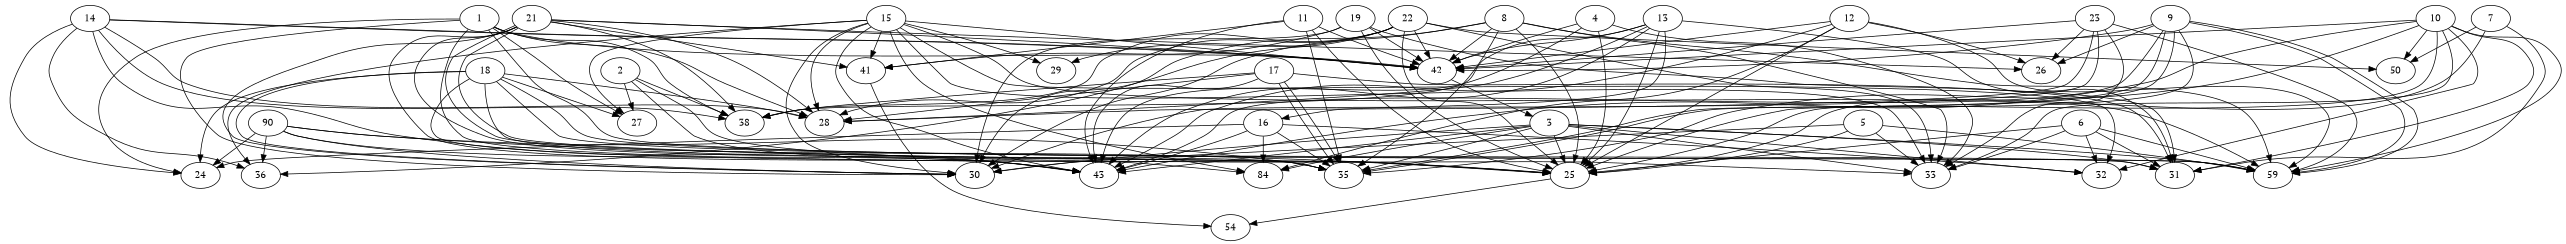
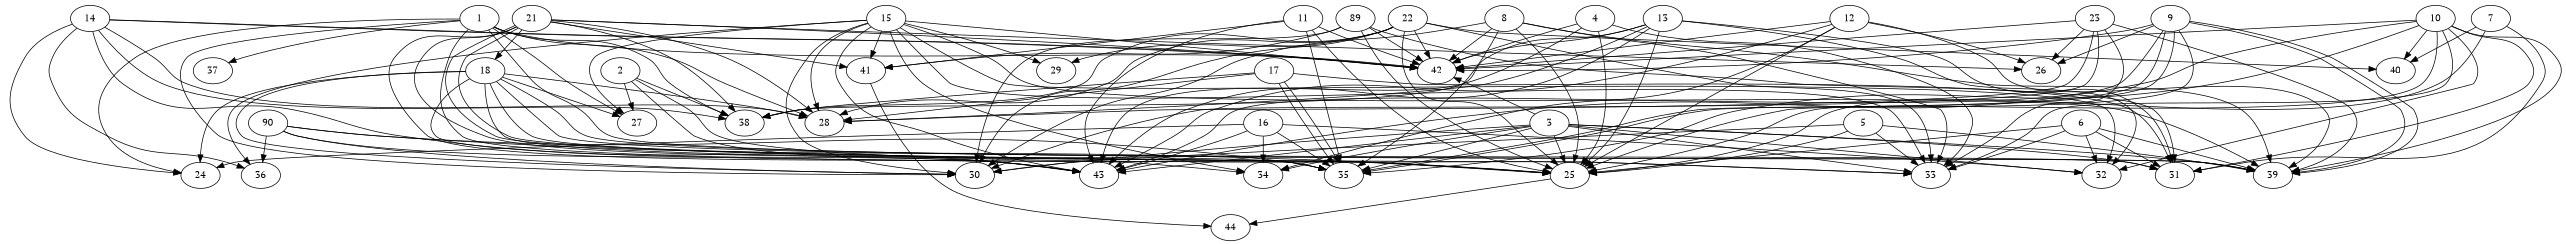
(1356, 18) -> (1356, 18)
none -> (213, 71)
(2396, 71) -> (2396, 71)
(1154, 85) -> none
(1488, 97) -> (1498, 97)
(1499, 104) -> (1934, 73)
(224, 116) -> (508, 45)
(923, 126) -> none
(233, 150) -> none
none -> (1183, 160)
(1263, 175) -> (1263, 175)
(2273, 175) -> (2273, 175)
(1231, 228) -> (1231, 228)
